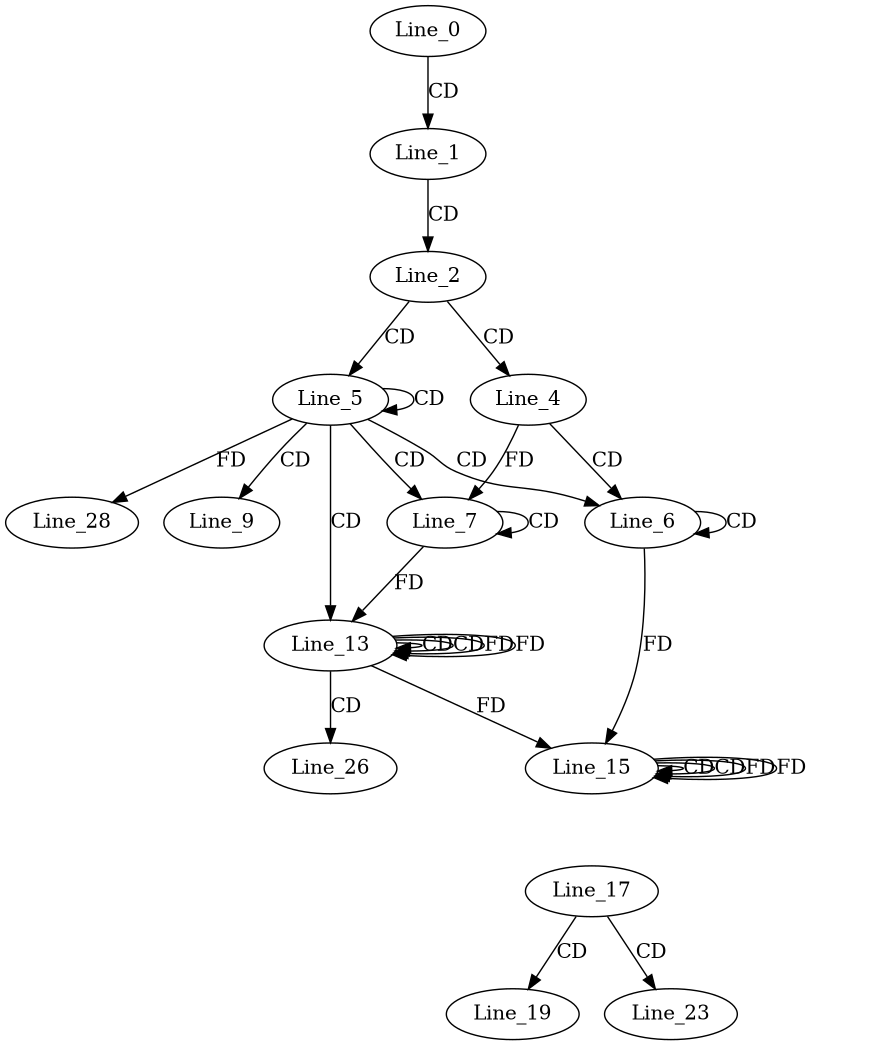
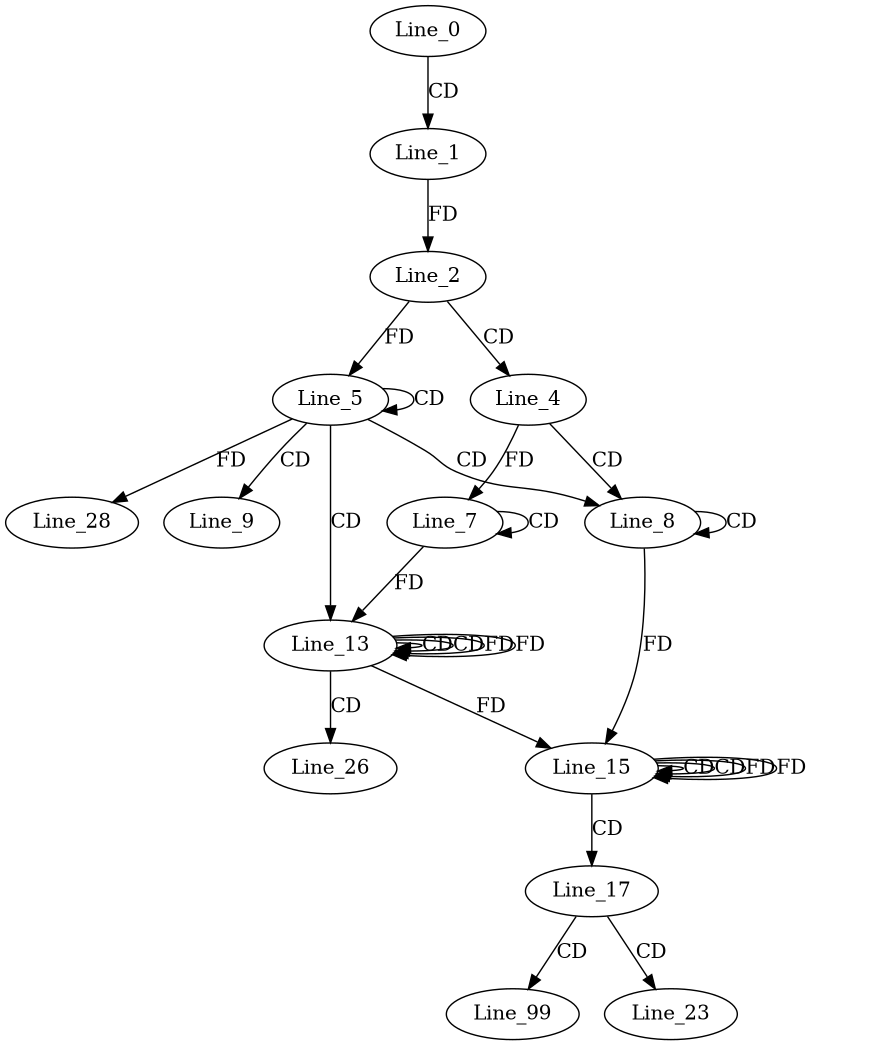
(444, 215) -> (444, 215)
(400, 338) -> (400, 338)
(380, 457) -> none
(643, 523) -> (643, 523)
none -> (592, 823)
(513, 1014) -> (513, 1014)
